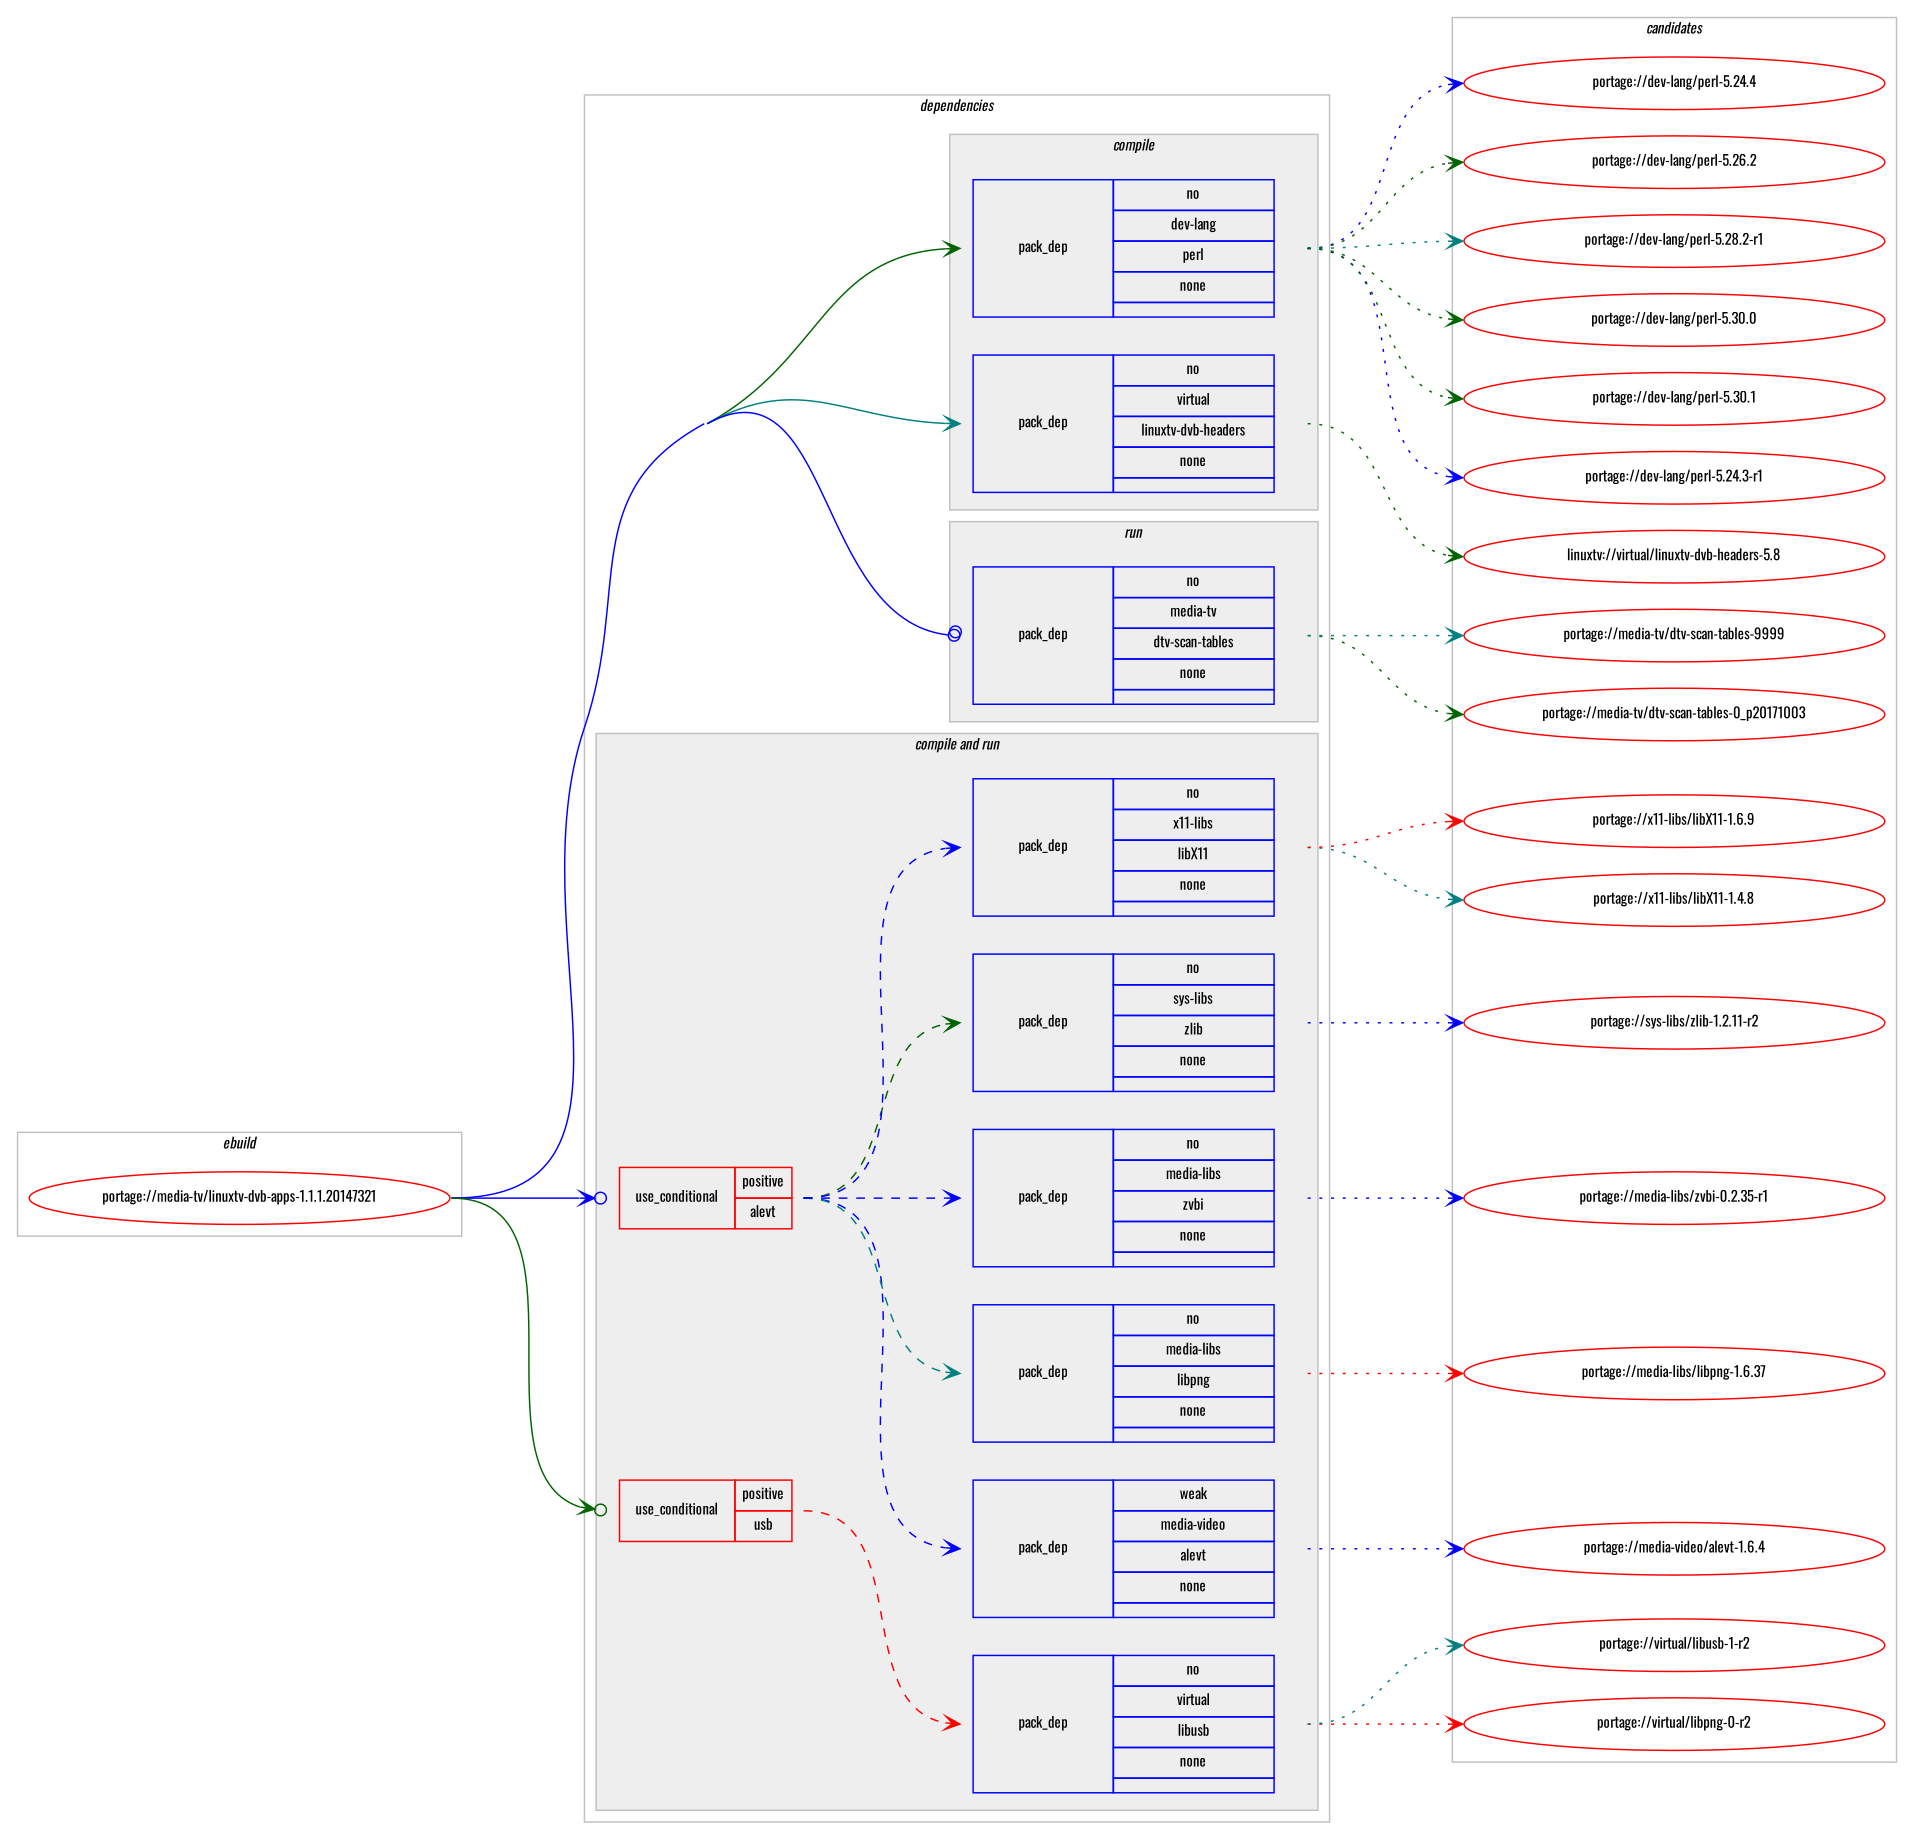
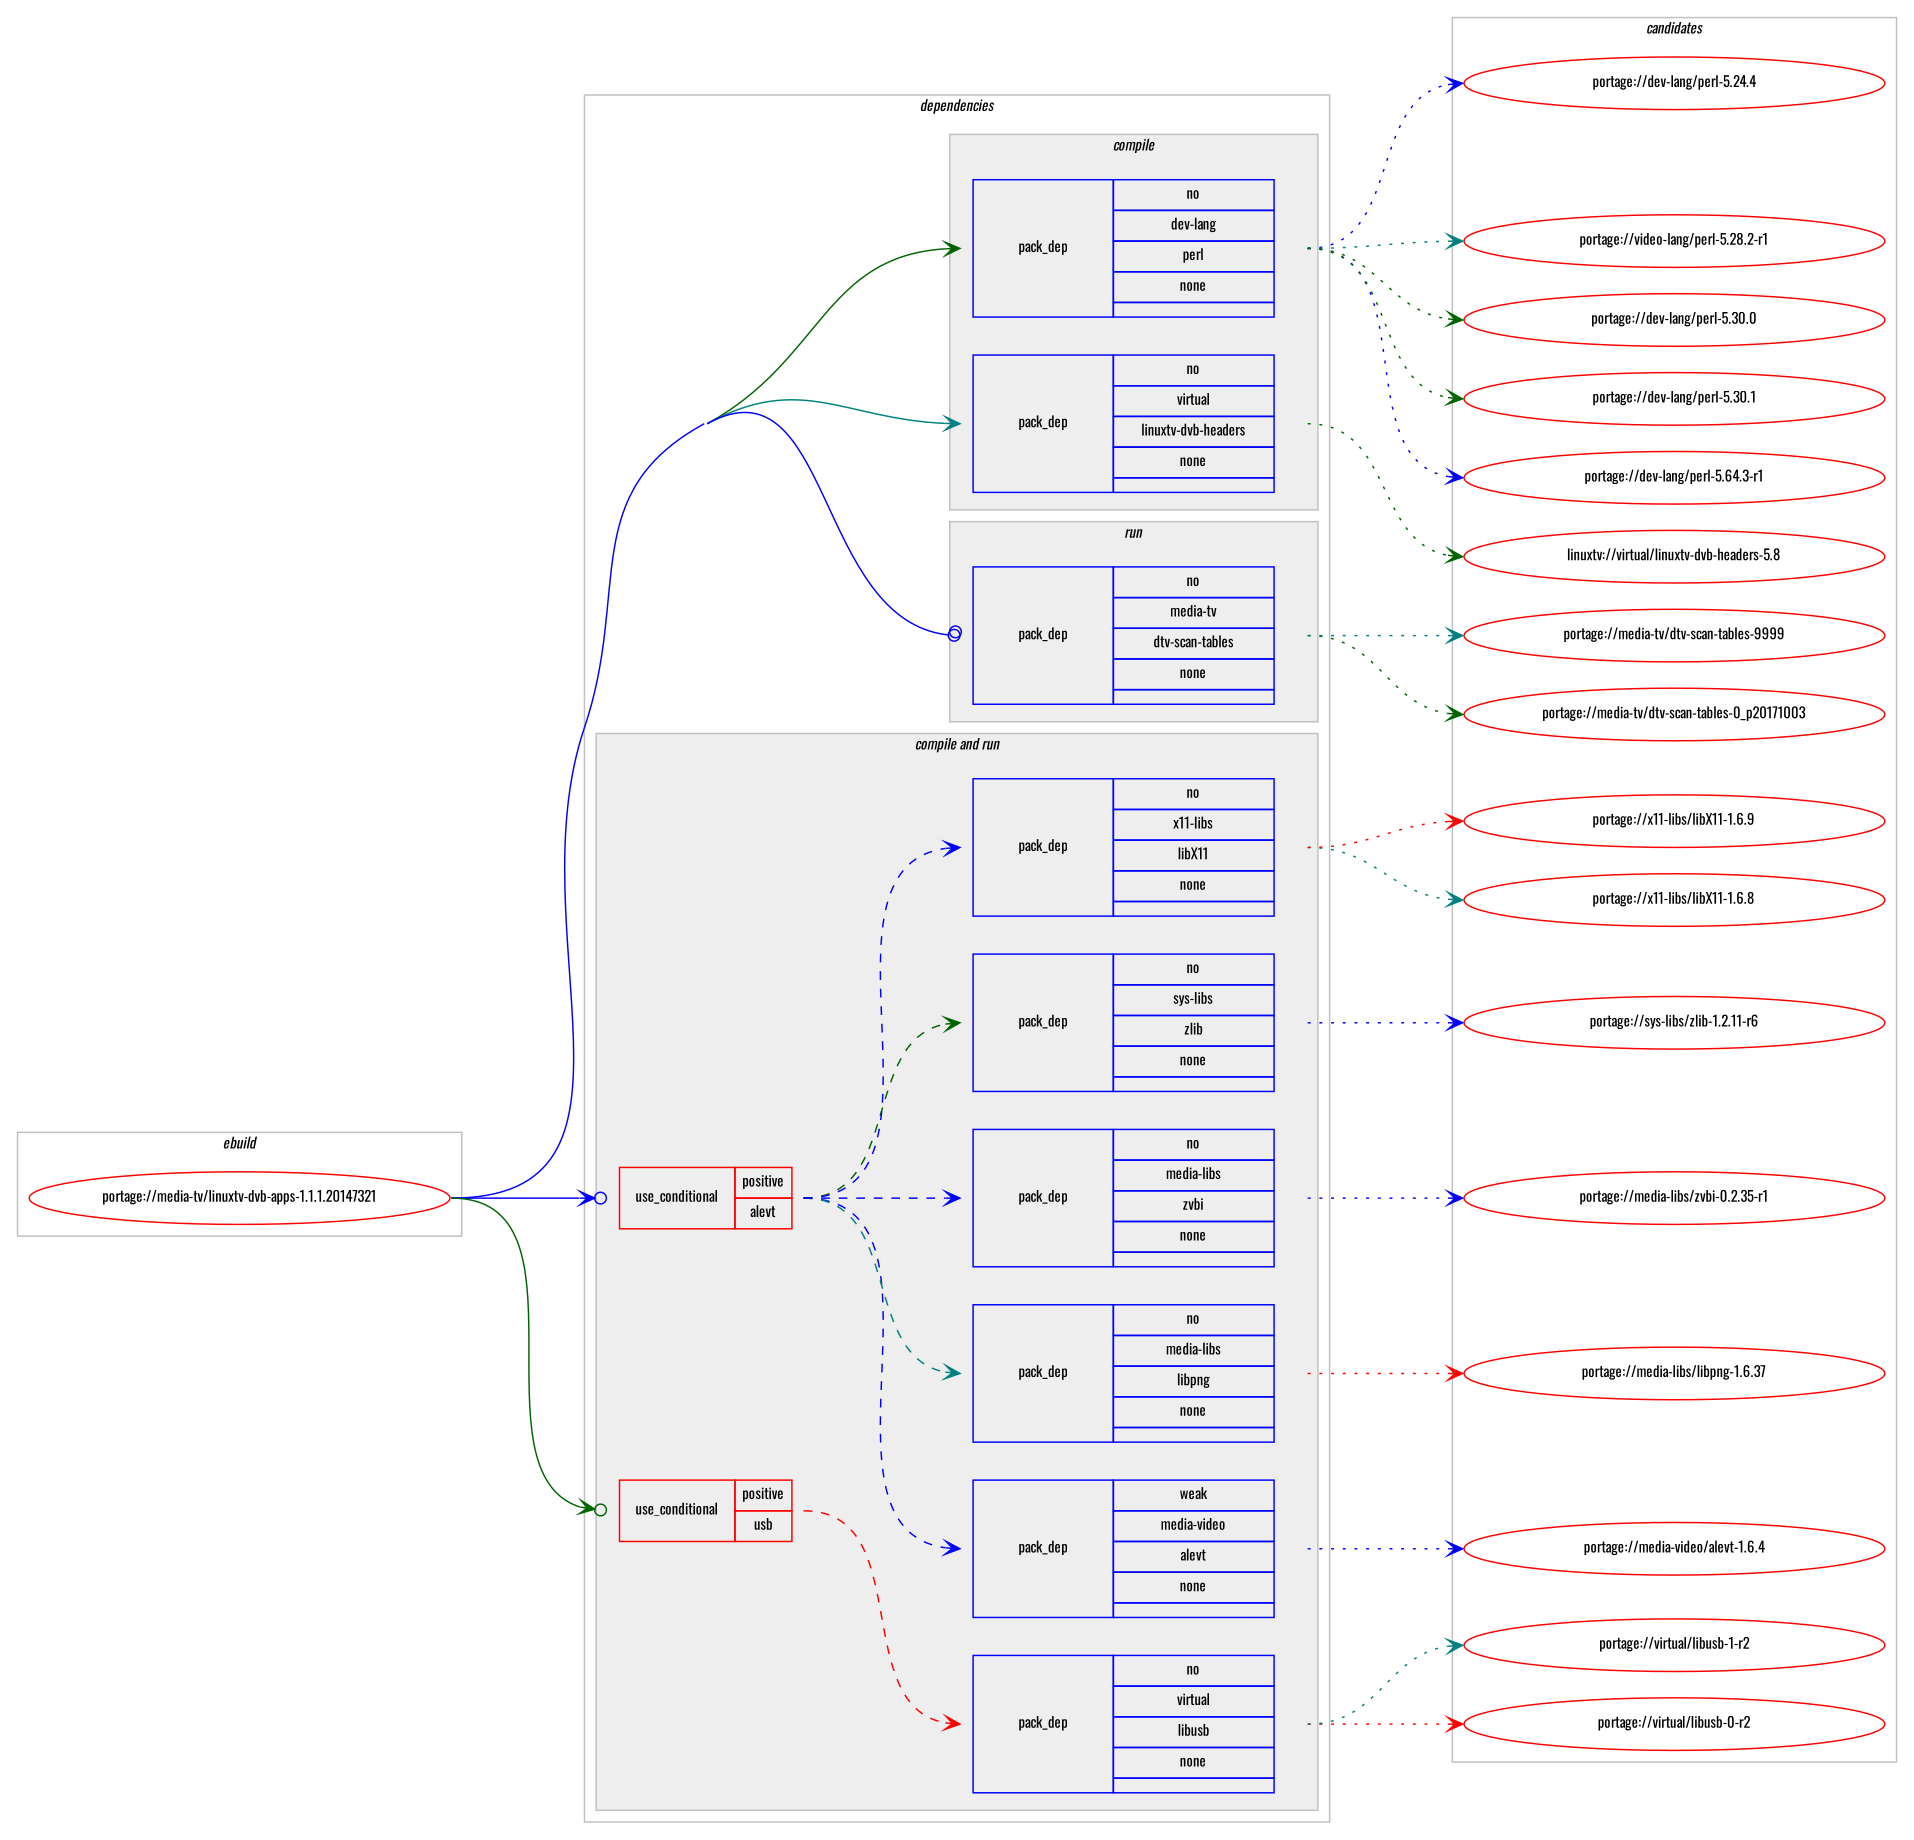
(1674, 162) -> none
(1674, 241) -> (1674, 241)
(1674, 478) -> (1674, 478)
(1674, 900) -> (1674, 900)
(1674, 1023) -> (1674, 1023)
(1674, 1724) -> (1674, 1724)
